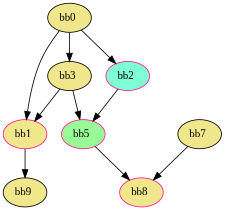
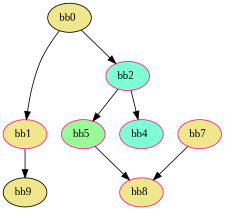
(70, 76) -> none
none -> (141, 134)
(200, 134) -> (200, 134)
